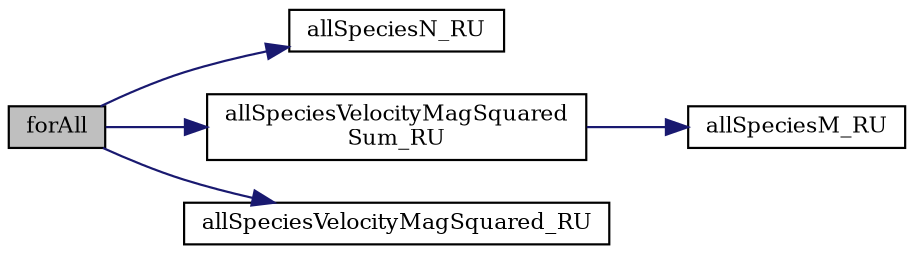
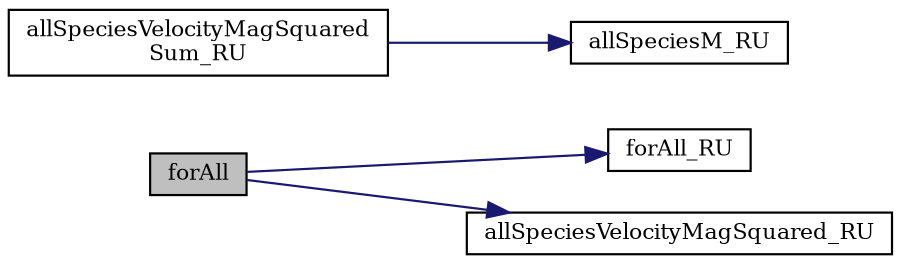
(397, 31) -> (679, 150)
(145, 127) -> none
